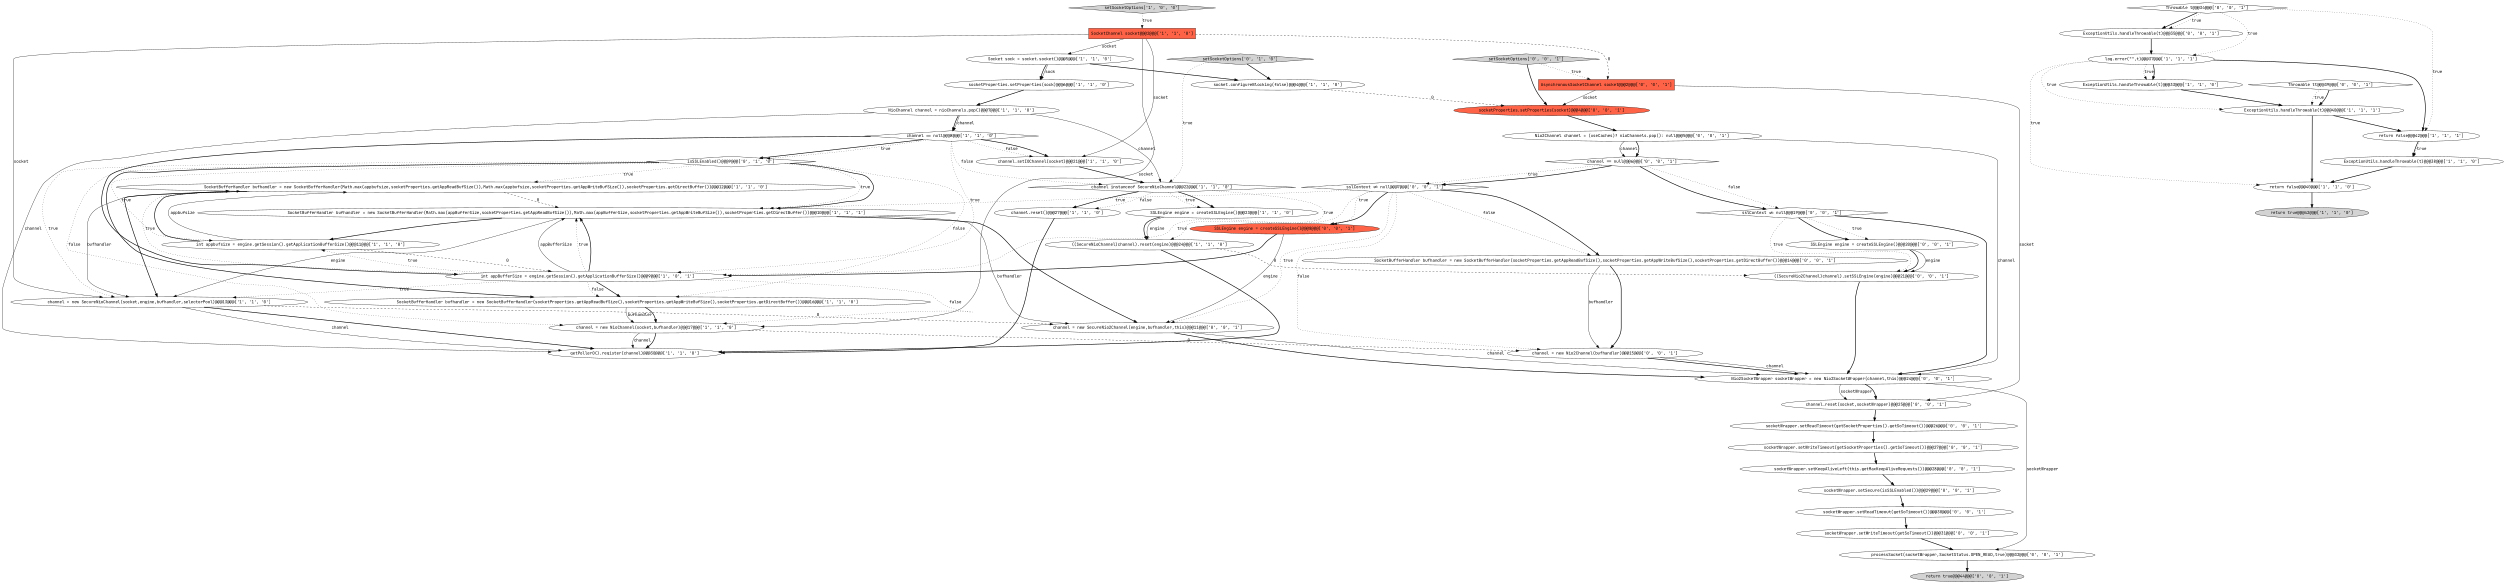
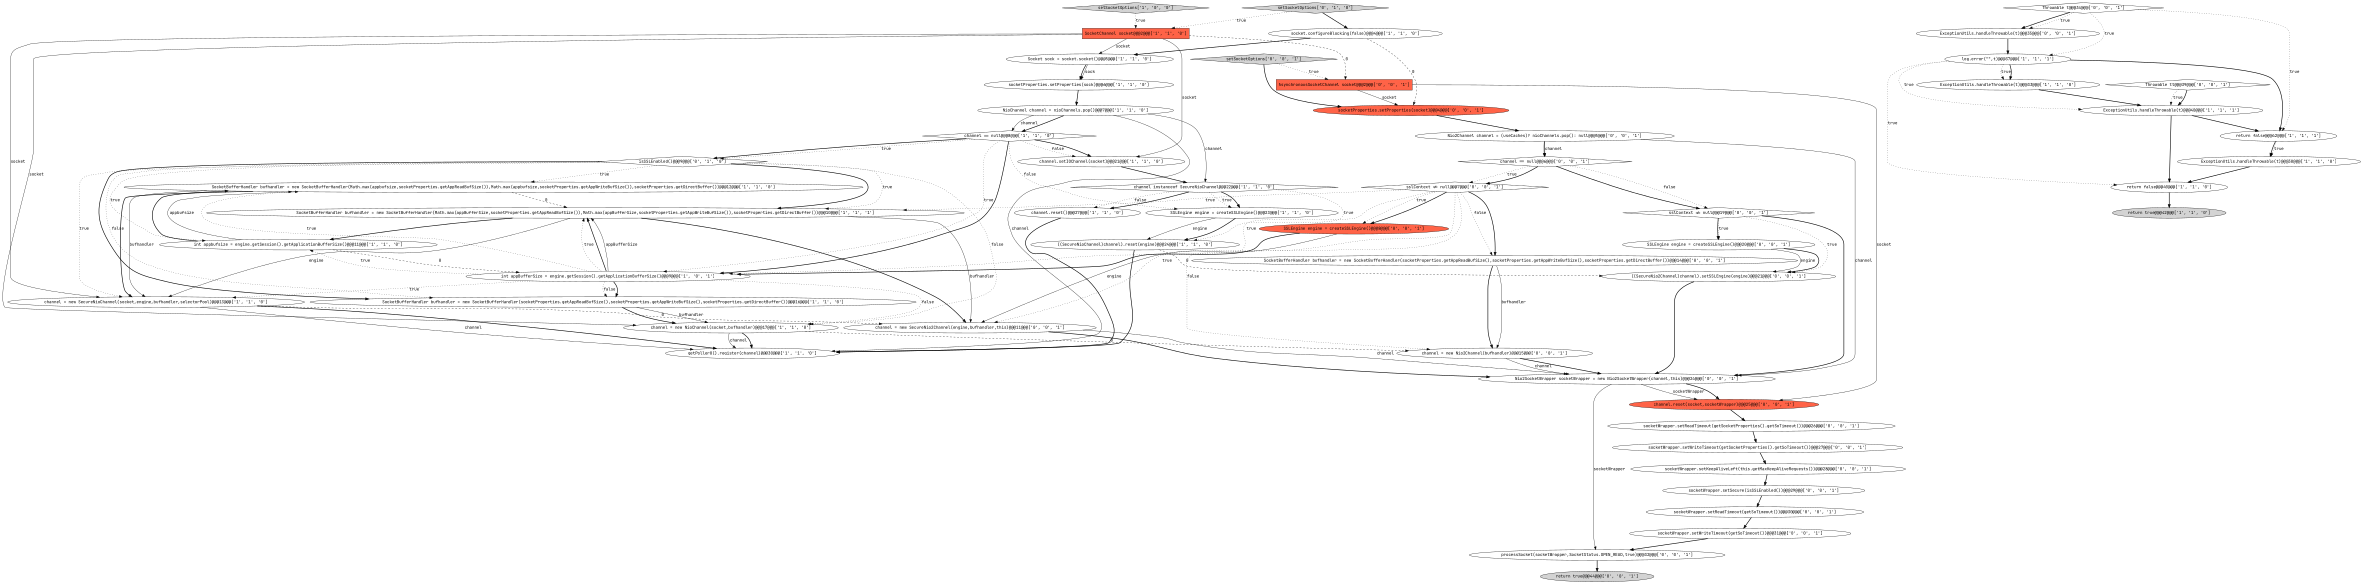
(1162, 72) -> (1224, 46)
(1183, 116) -> (1233, 20)
(1015, 178) -> (1078, 196)
(1876, 405) -> (1724, 405)
